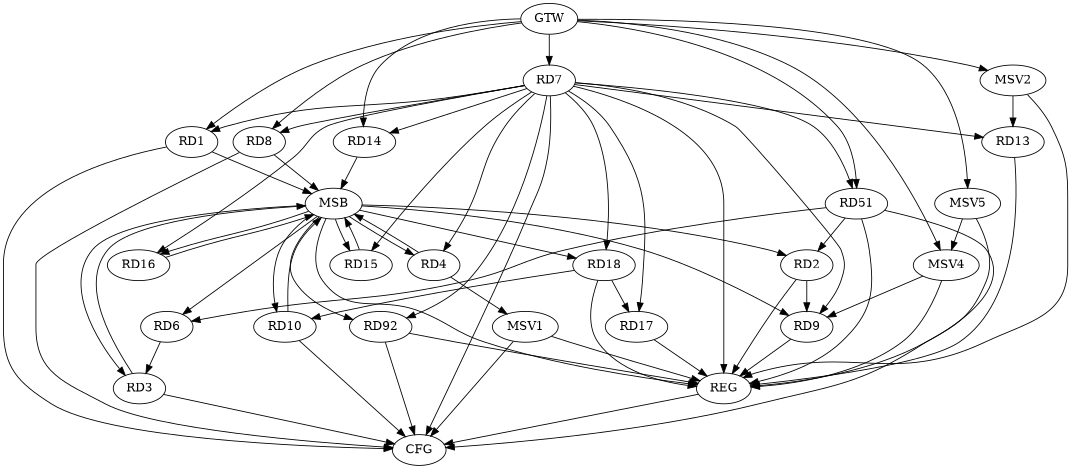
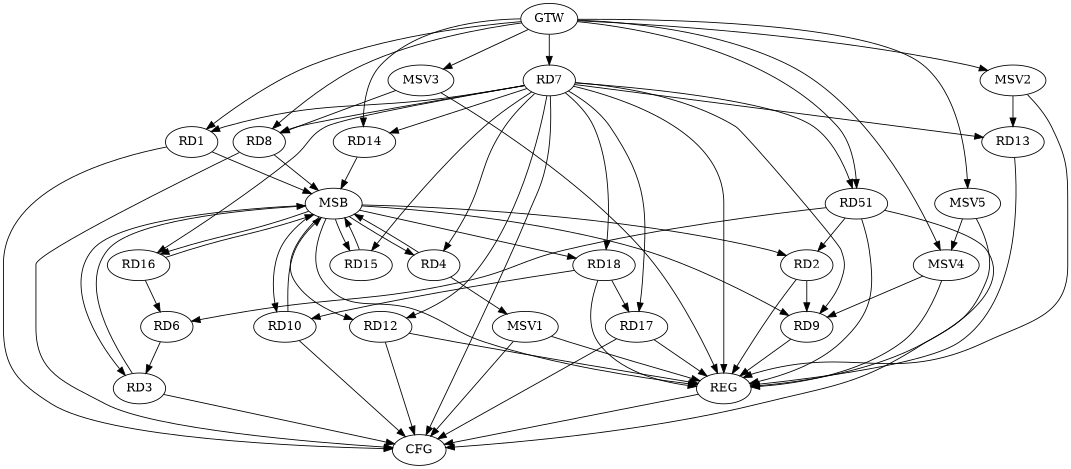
none -> (421, 80)
(254, 263) -> (151, 292)
(381, 327) -> (381, 327)
none -> (531, 387)
